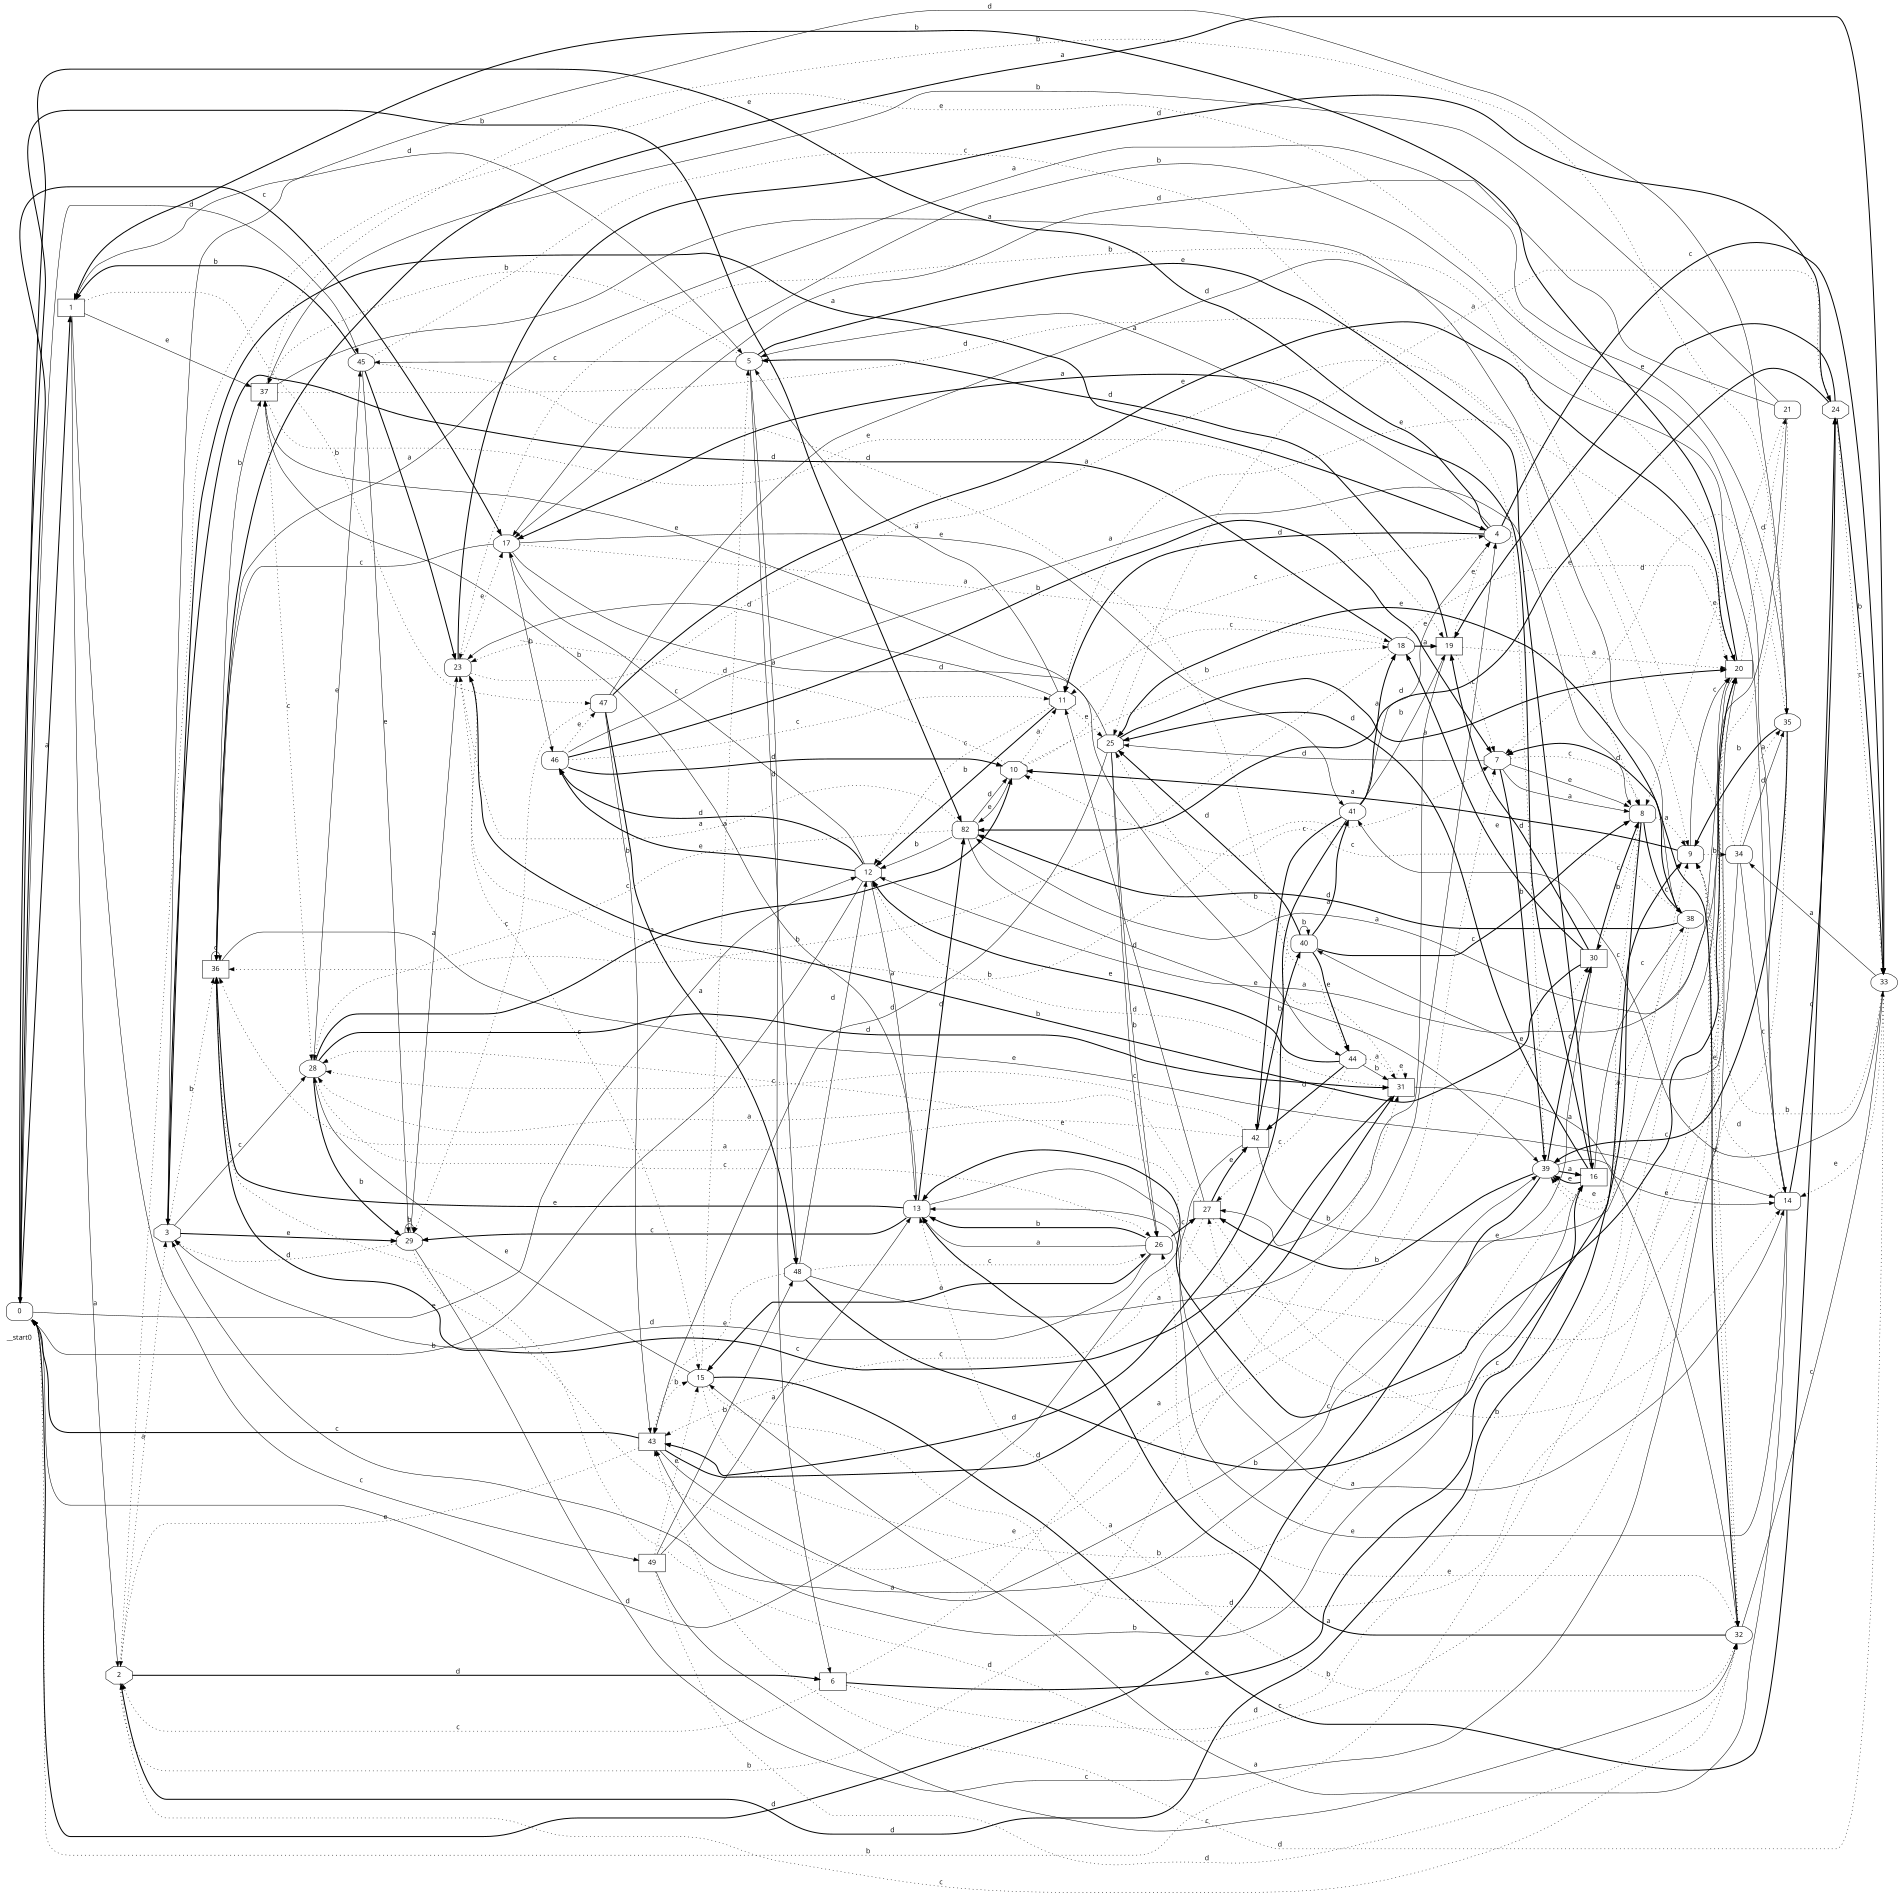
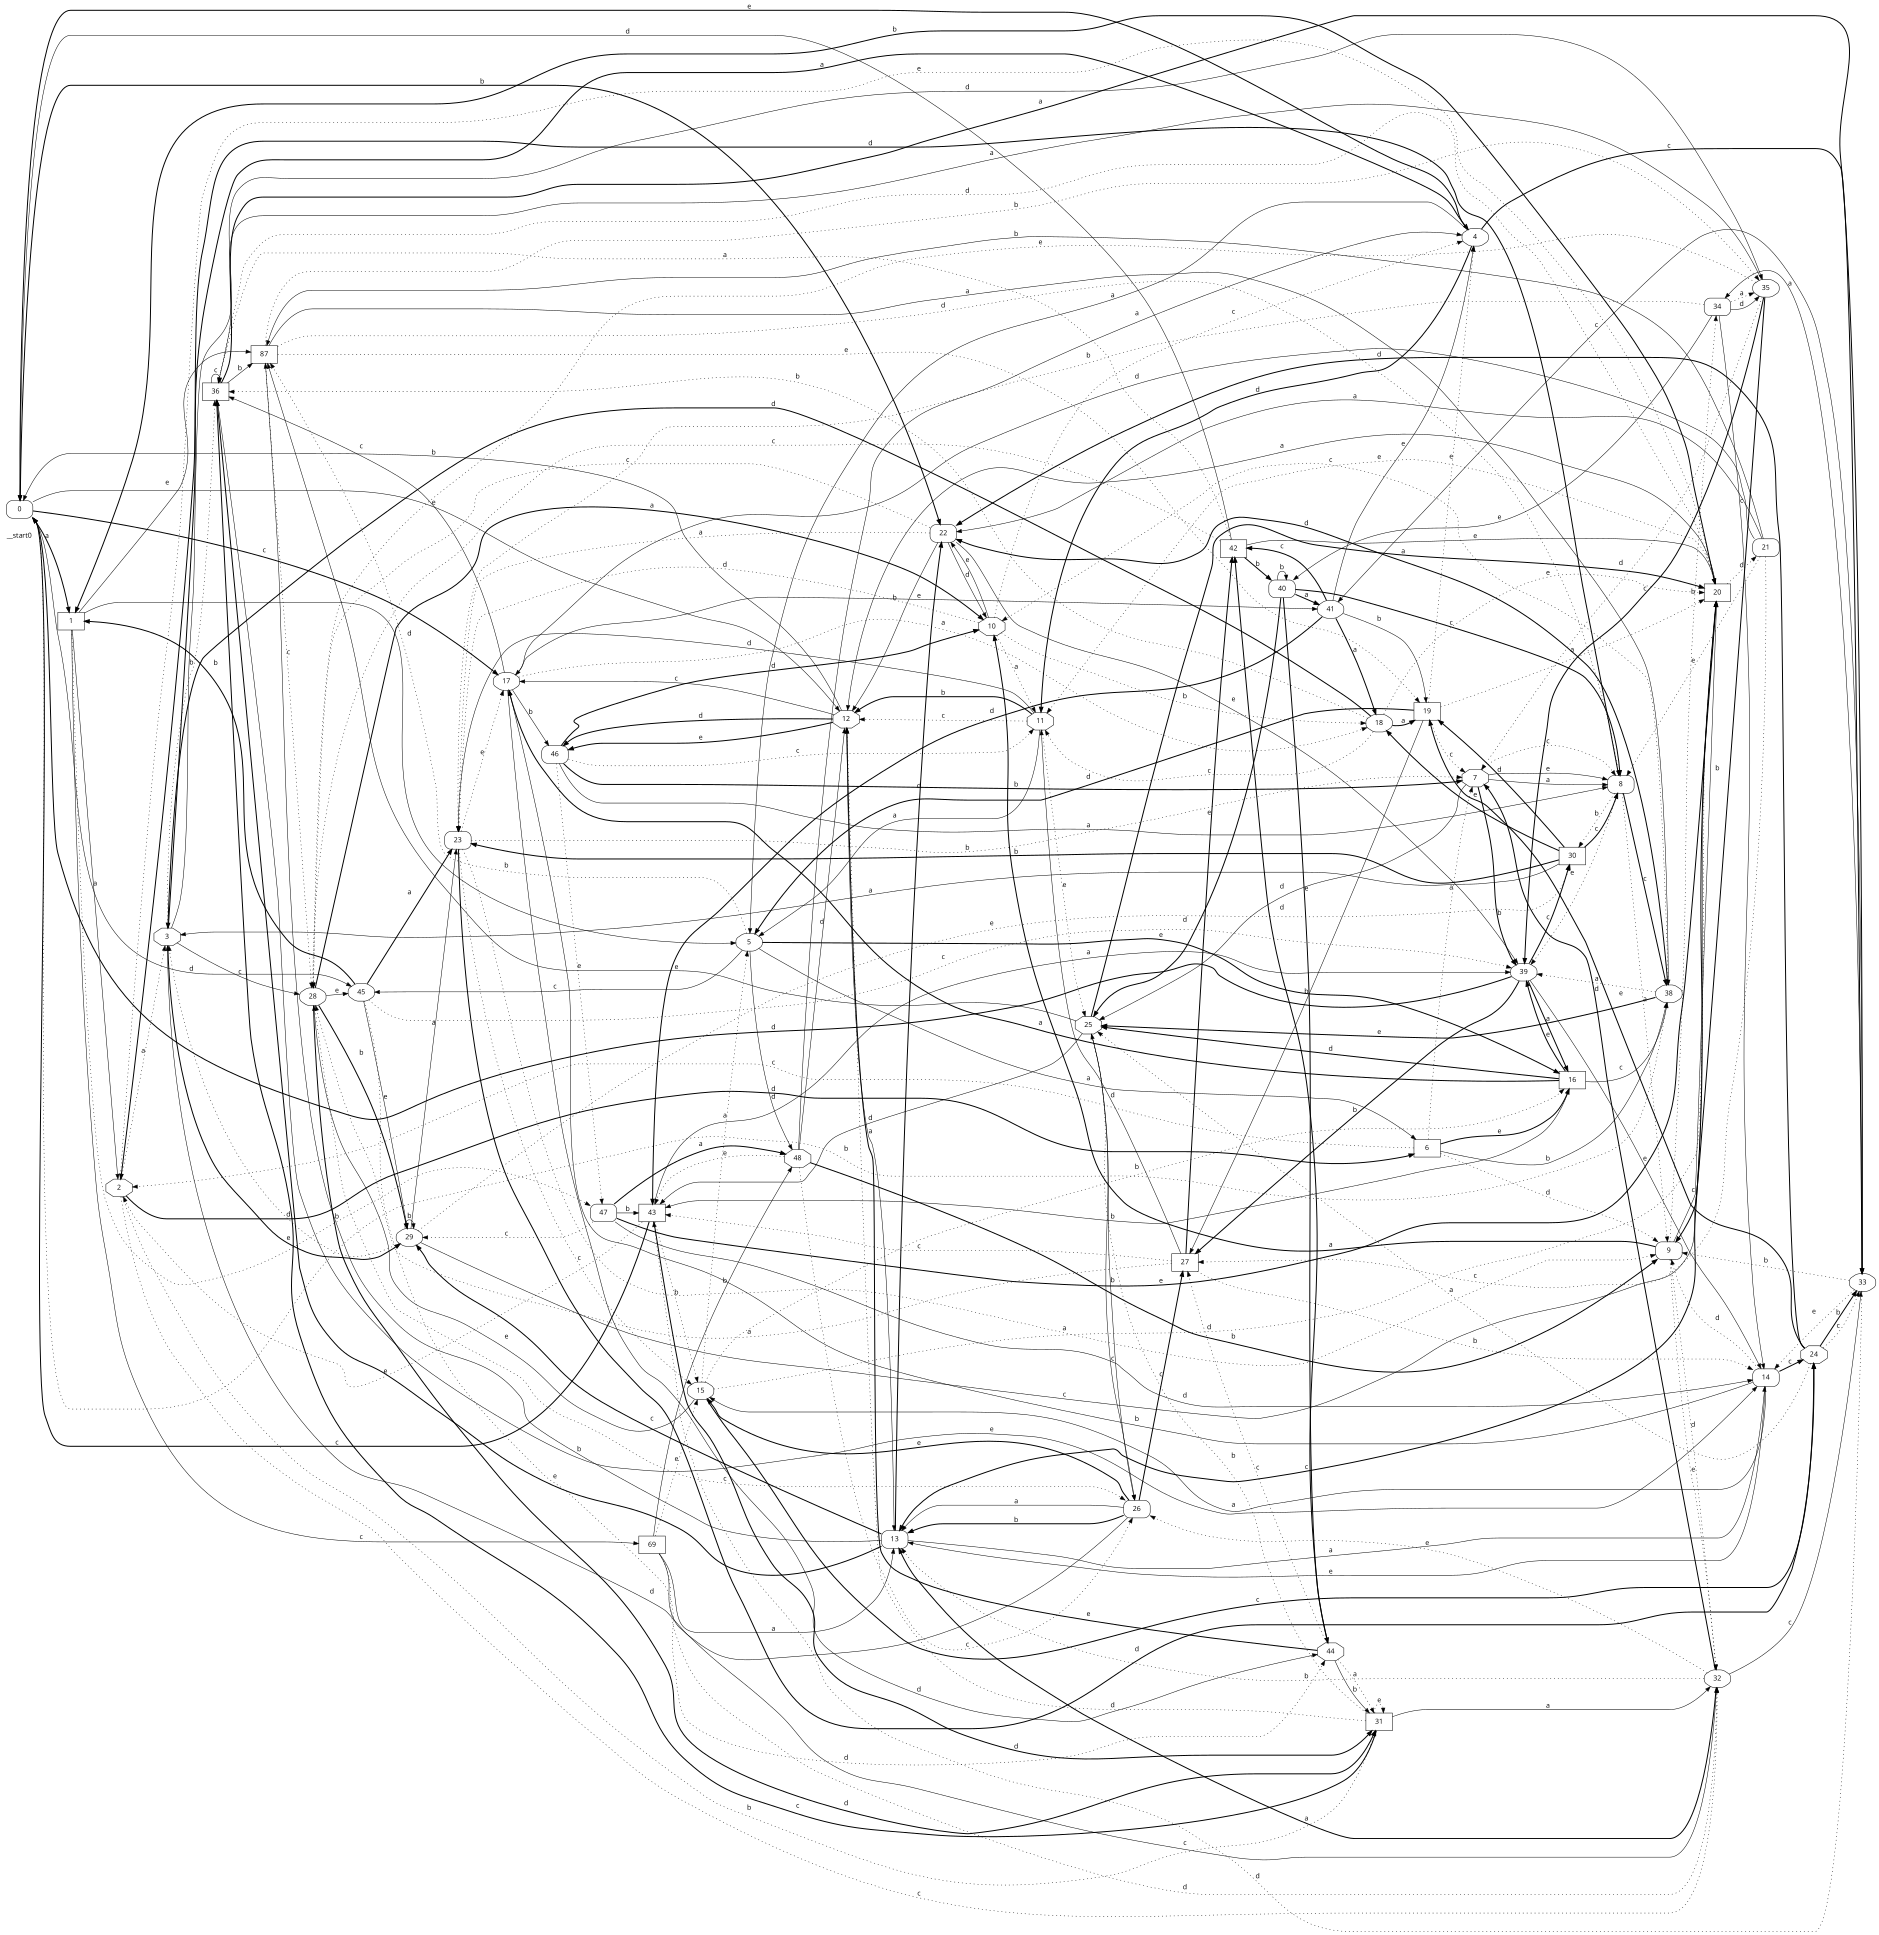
(264, 392) -> (264, 354)
(965, 830) -> (943, 533)
none -> (1591, 1142)
(652, 1563) -> (652, 1545)
